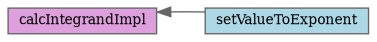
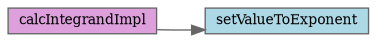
(188, 12) -> (174, 30)
